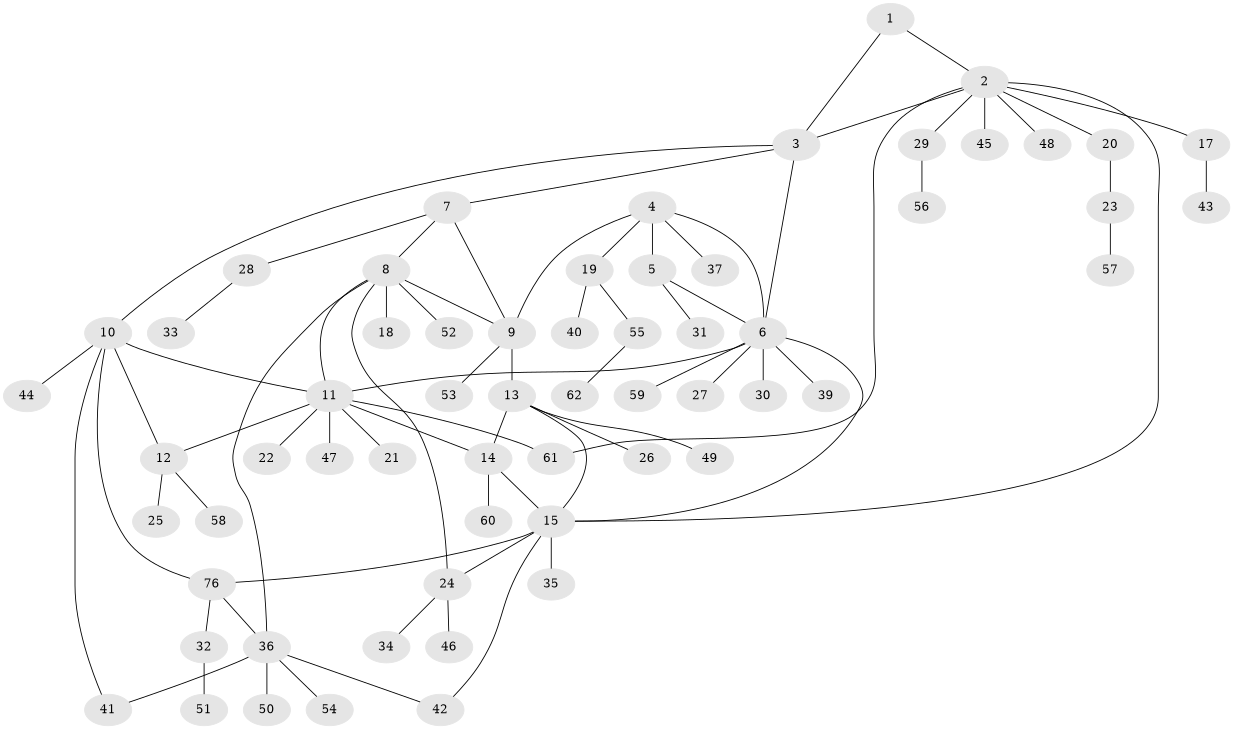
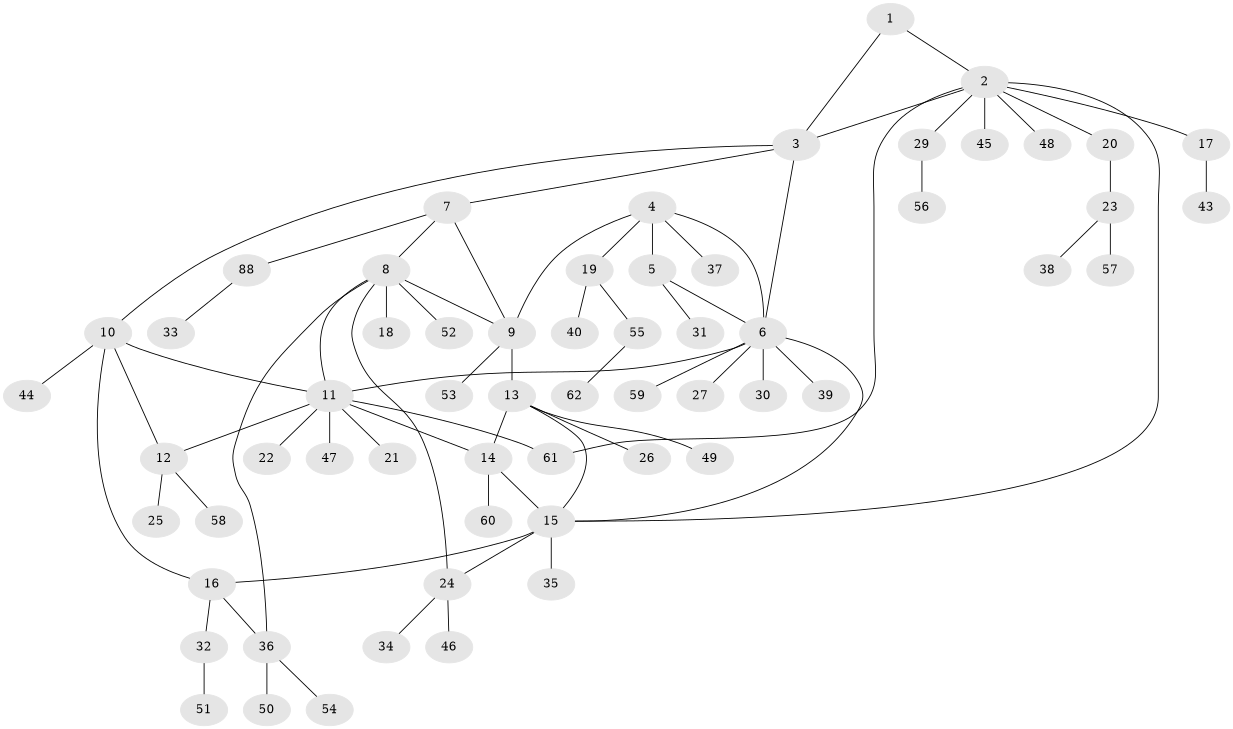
(247, 270) -> (247, 270)
none -> (1048, 270)
(212, 584) -> (212, 584)
(108, 710) -> none
(440, 710) -> none
